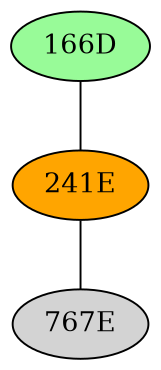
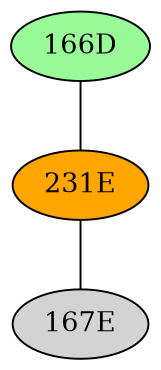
(81, 185) -> (81, 185)
(81, 324) -> (81, 324)
